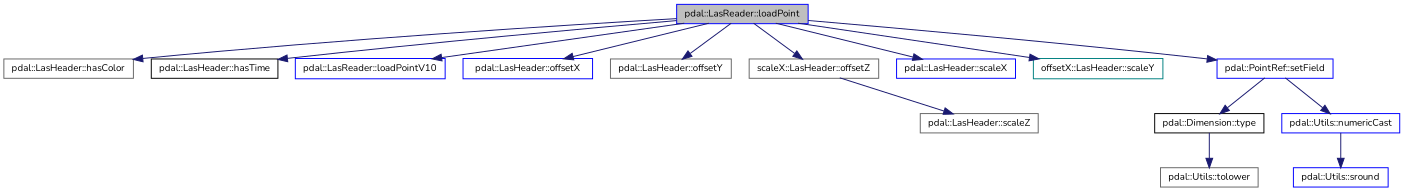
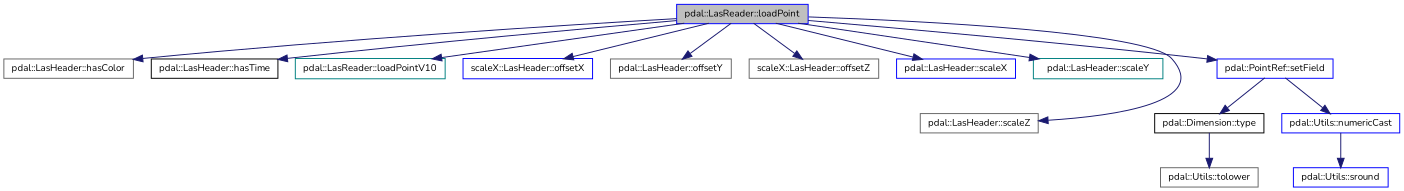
(370, 69) -> (370, 69)
(528, 69) -> (528, 69)
(1098, 69) -> (1098, 69)
(892, 94) -> (1075, 35)
